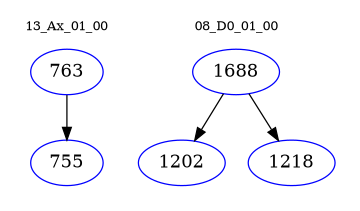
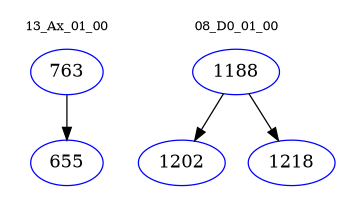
(236, 72) -> (236, 72)
(67, 163) -> (67, 163)
